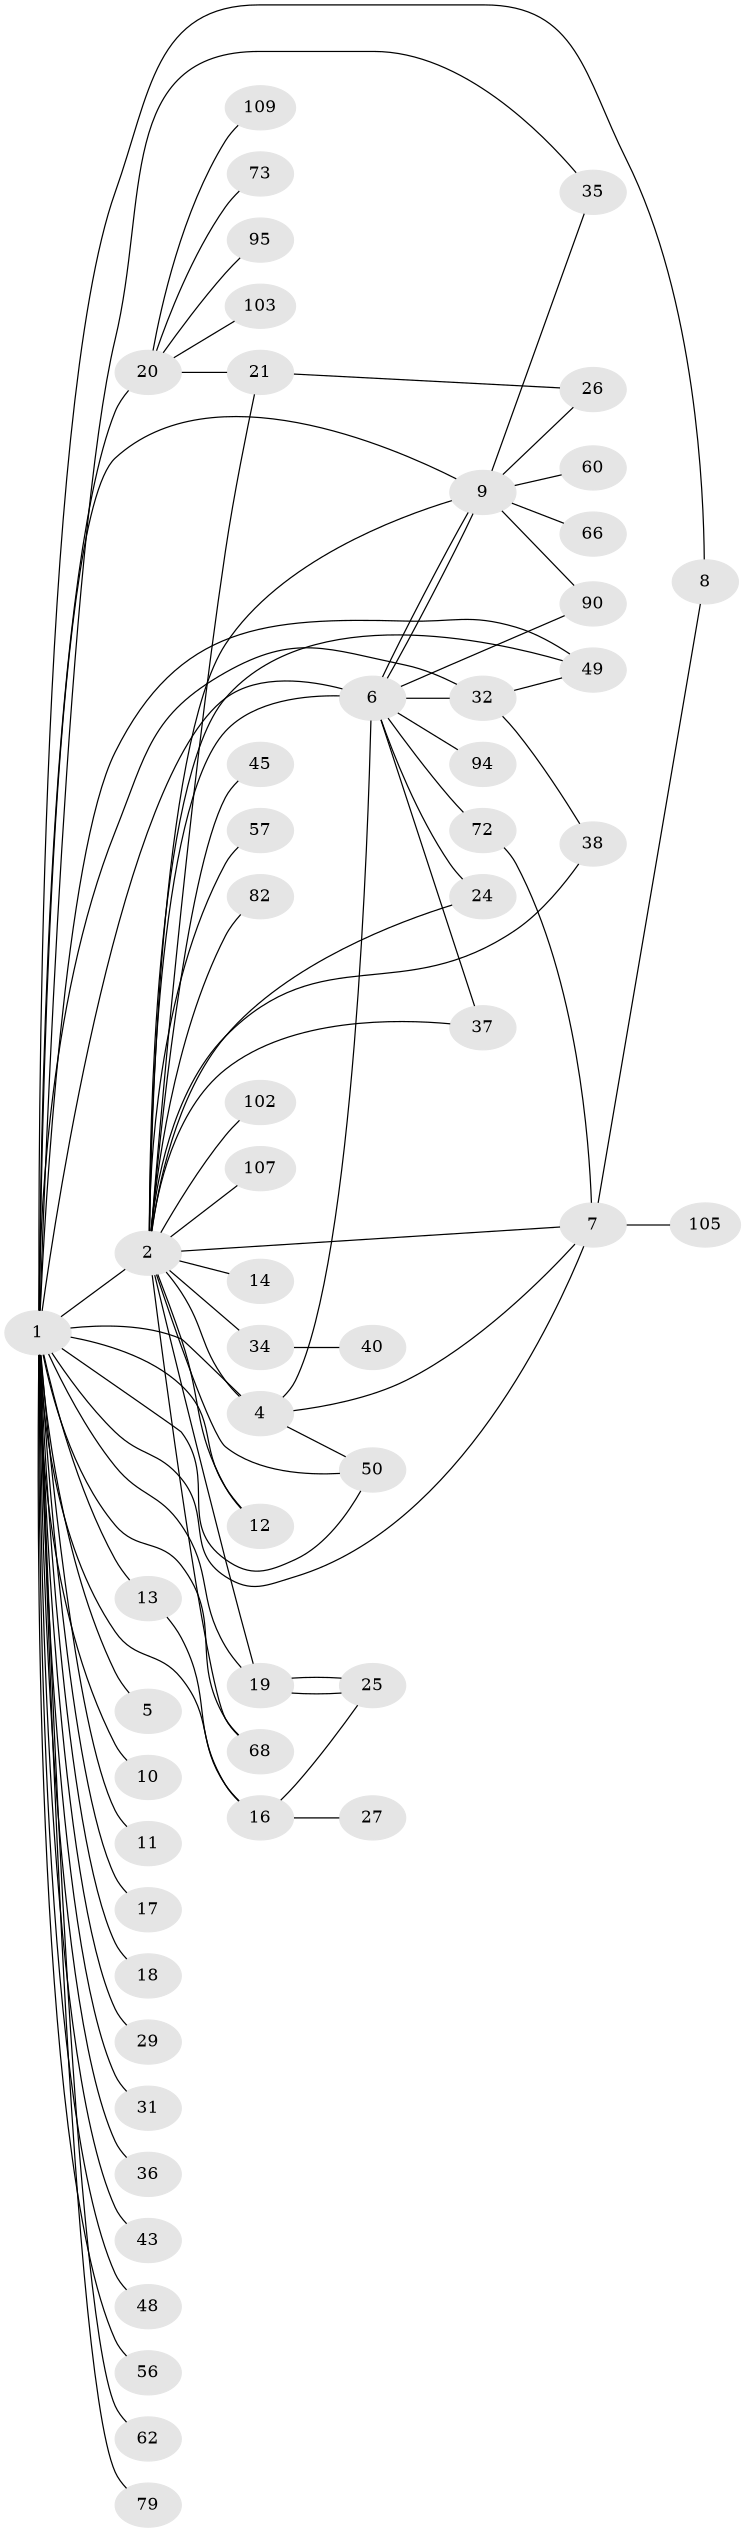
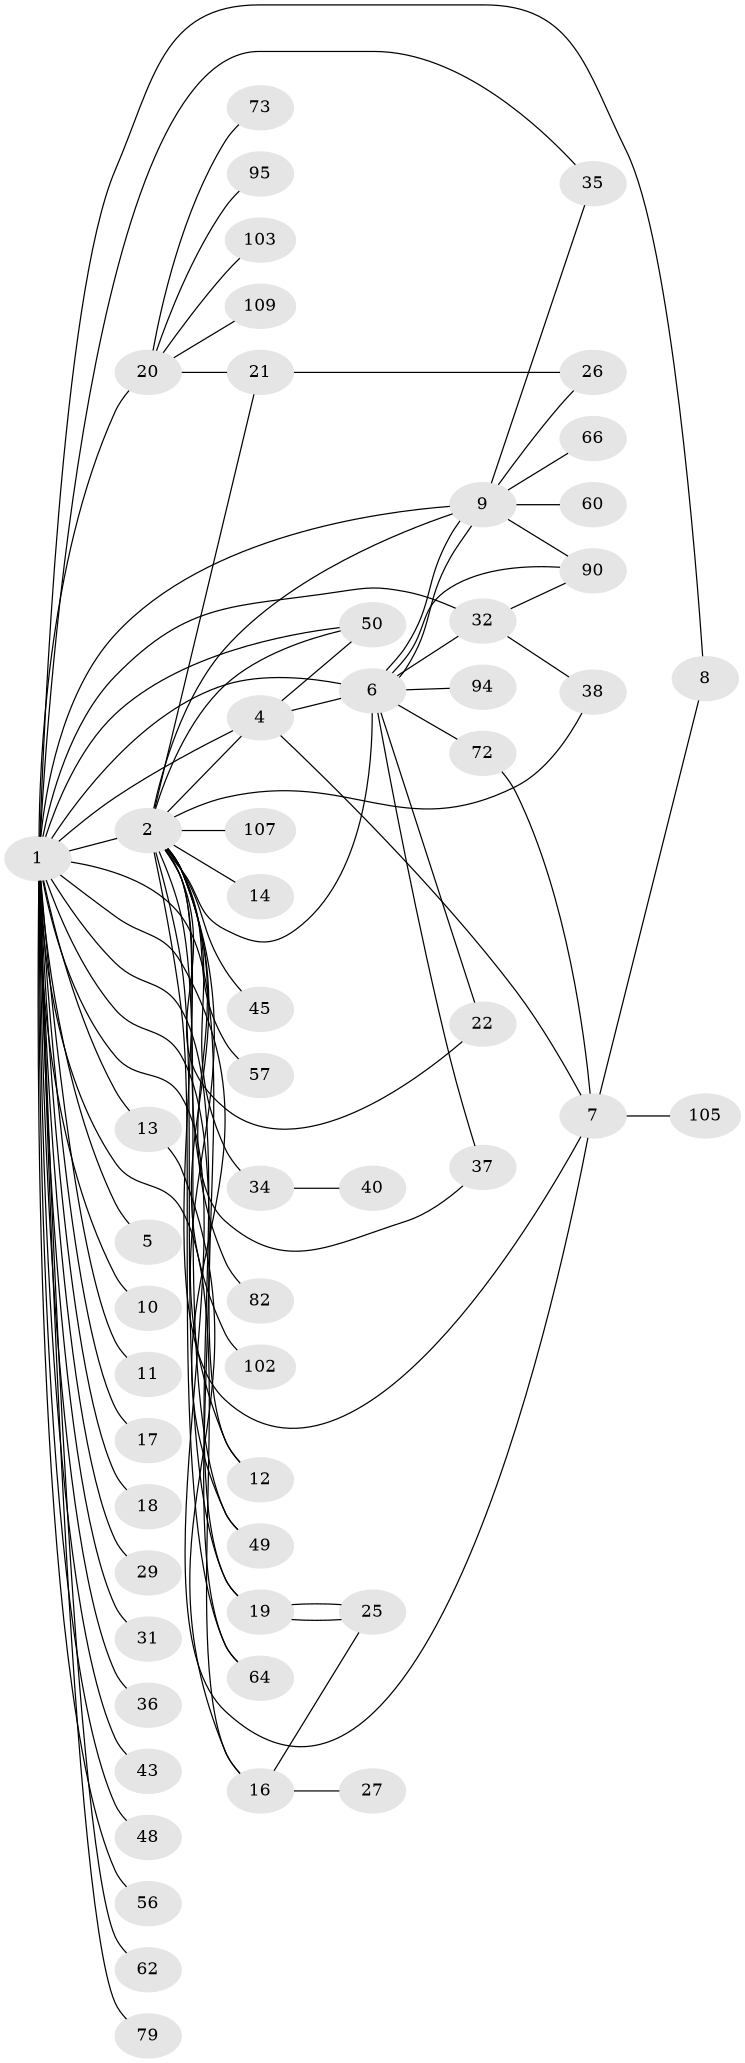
(538, 684) -> (538, 596)
(483, 897) -> (483, 1024)
(260, 1752) -> (260, 1678)
